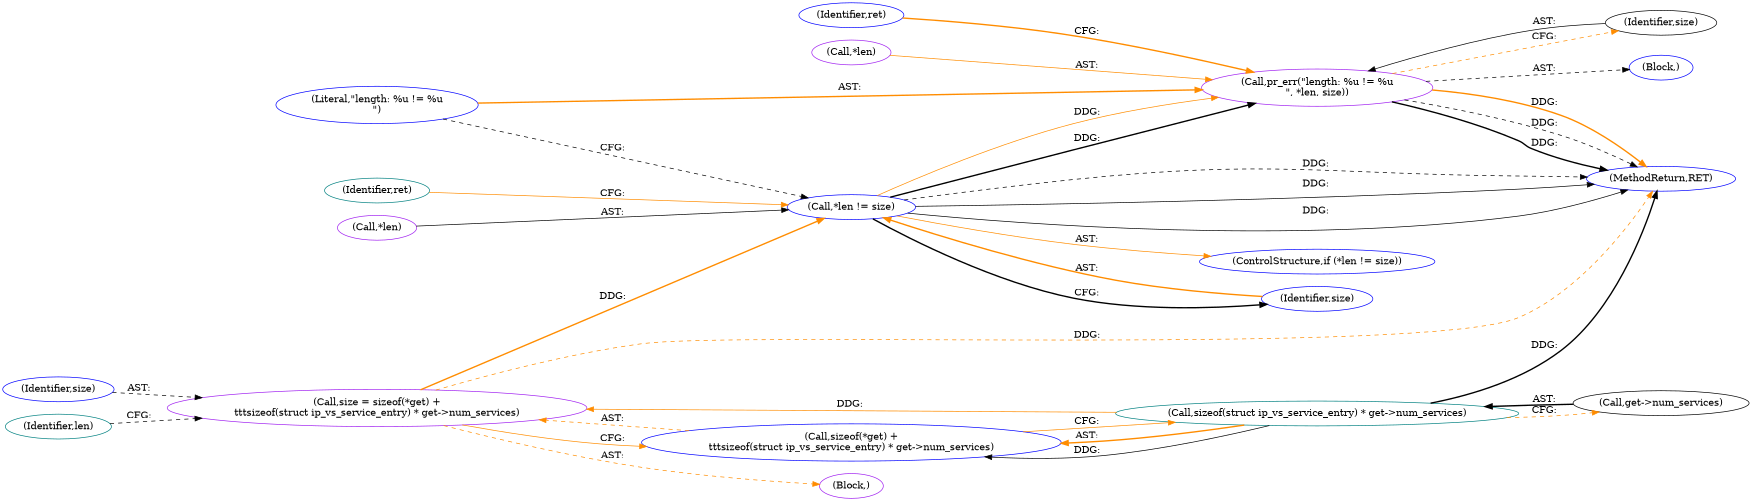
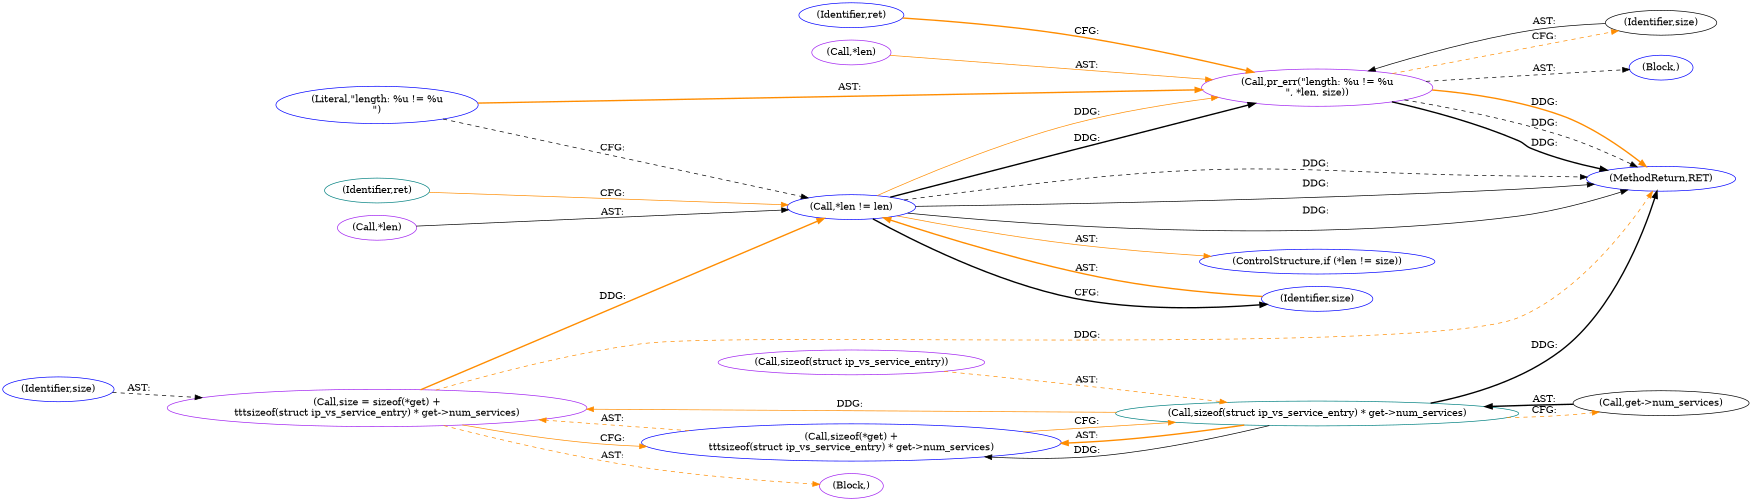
(851, 207) -> (851, 207)
none -> (851, 362)
(58, 427) -> none
